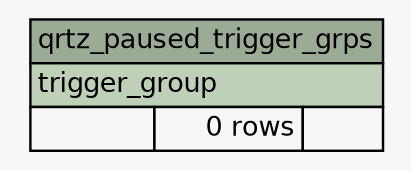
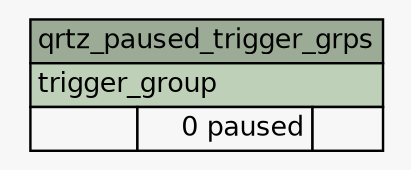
(250, 128) -> (243, 128)
